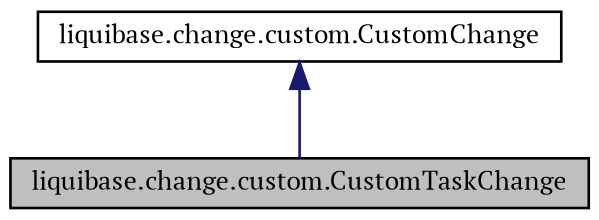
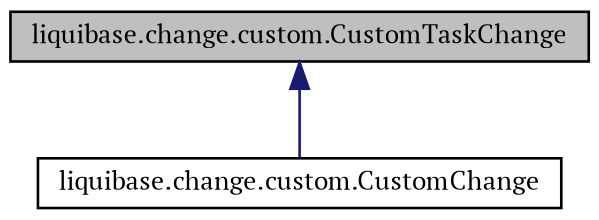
(300, 124) -> (300, 124)
